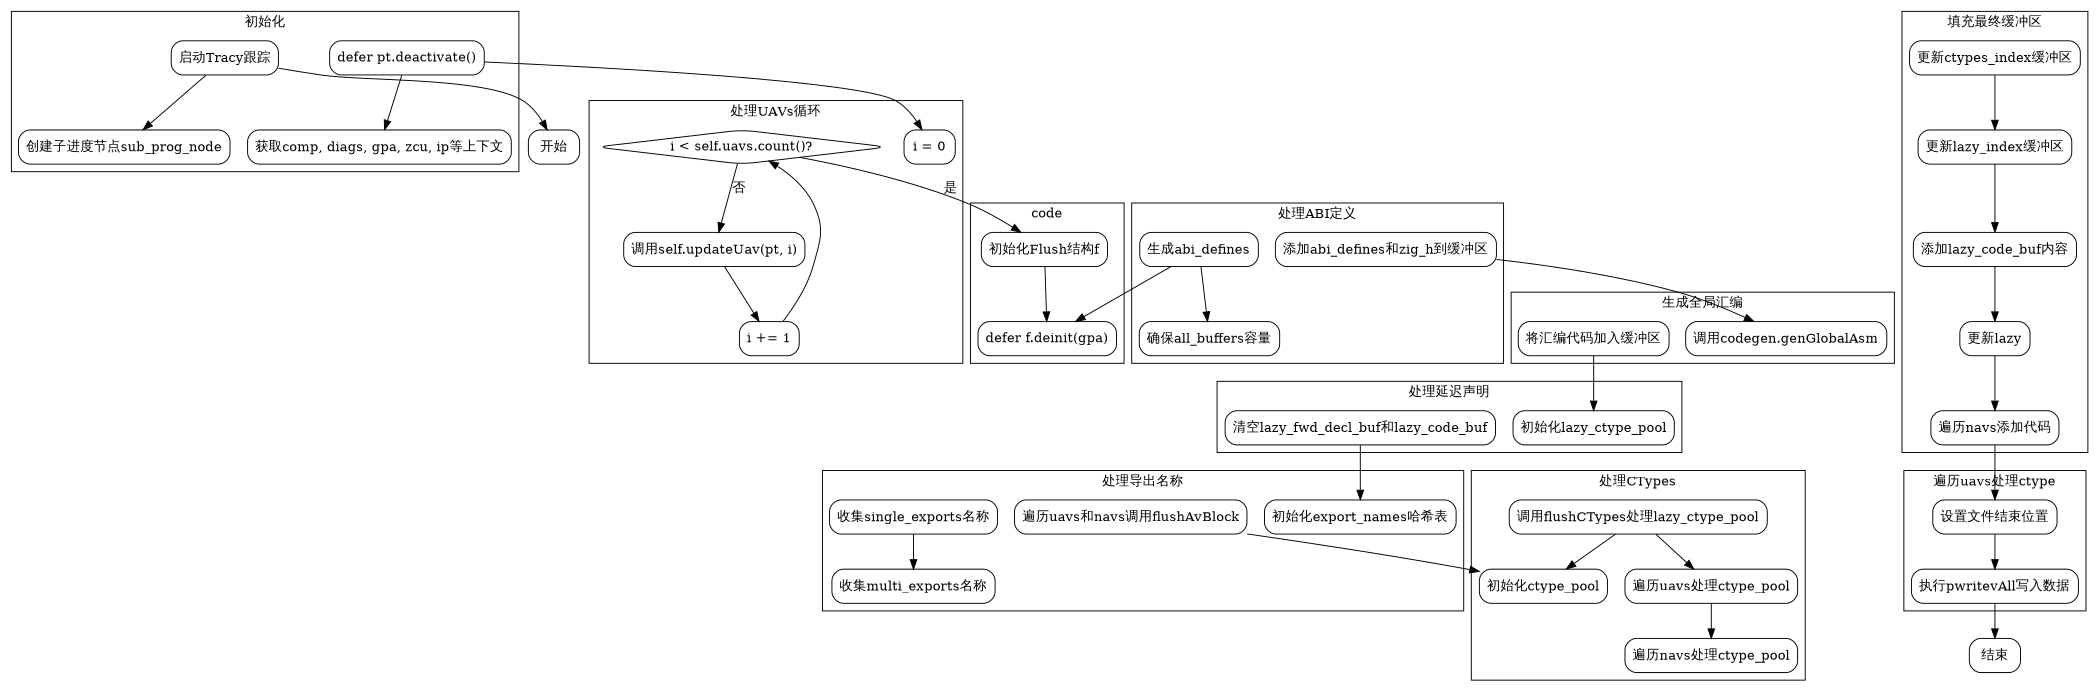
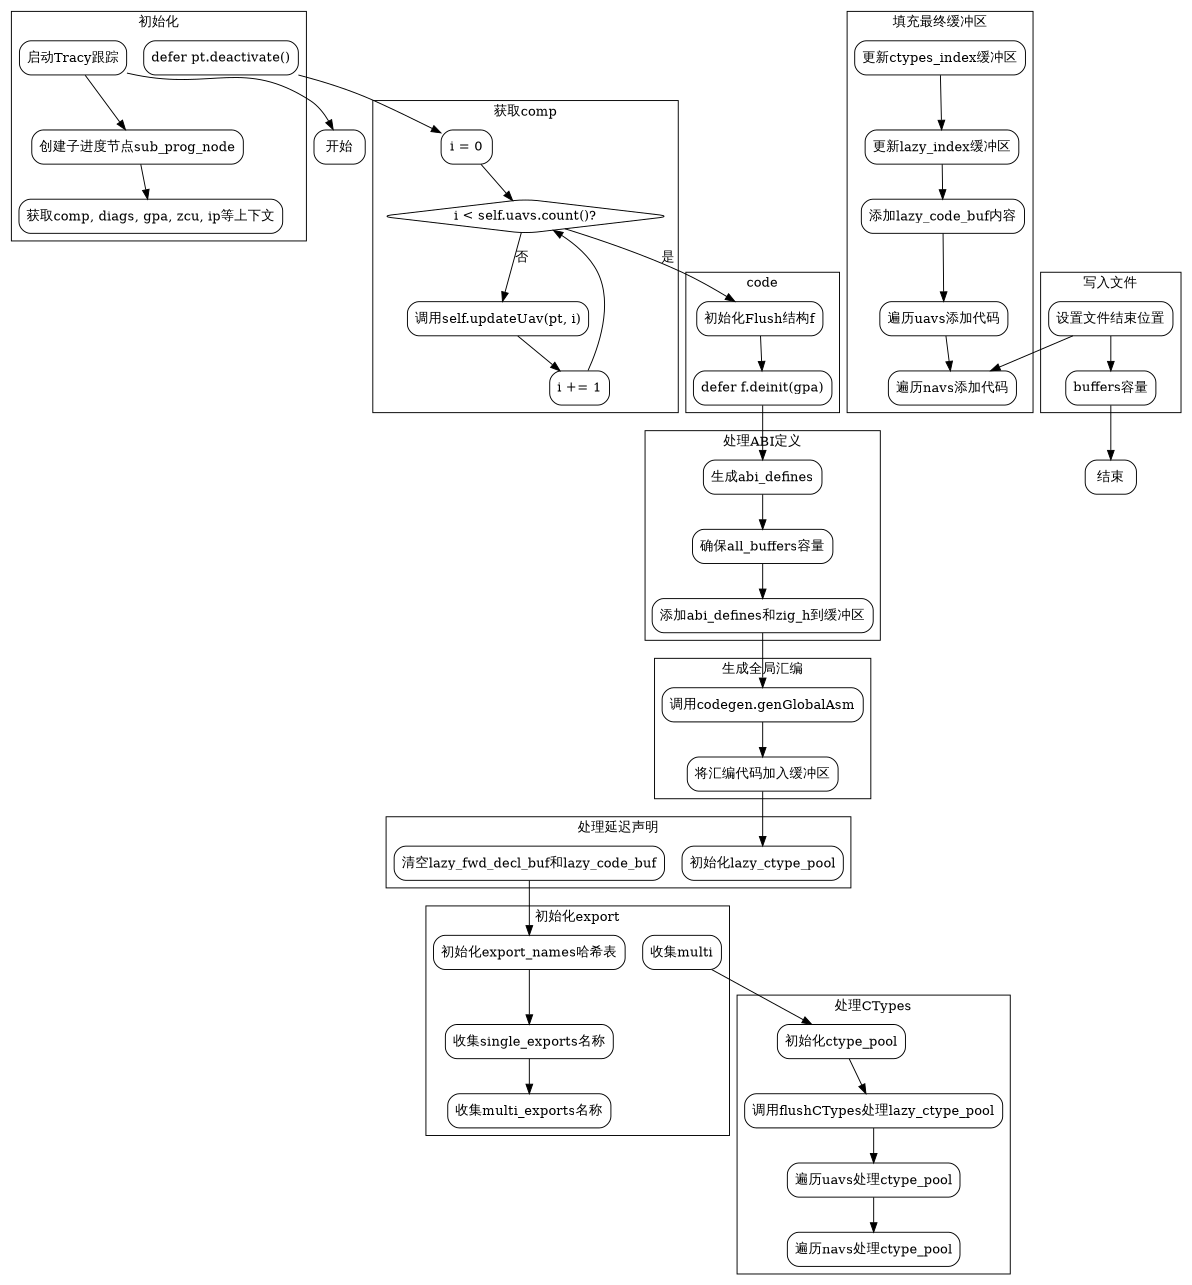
(395, 98) -> (143, 177)
(776, 111) -> (526, 111)
none -> (494, 179)
(1138, 285) -> (763, 424)
(1995, 339) -> (944, 319)
(1995, 464) -> (1027, 355)
(1143, 481) -> (578, 917)
(1995, 481) -> (1111, 283)
(1131, 517) -> (682, 952)
(1595, 549) -> (856, 1072)
none -> (763, 576)
(1995, 586) -> (1111, 388)
none -> (763, 735)
none -> (529, 992)
